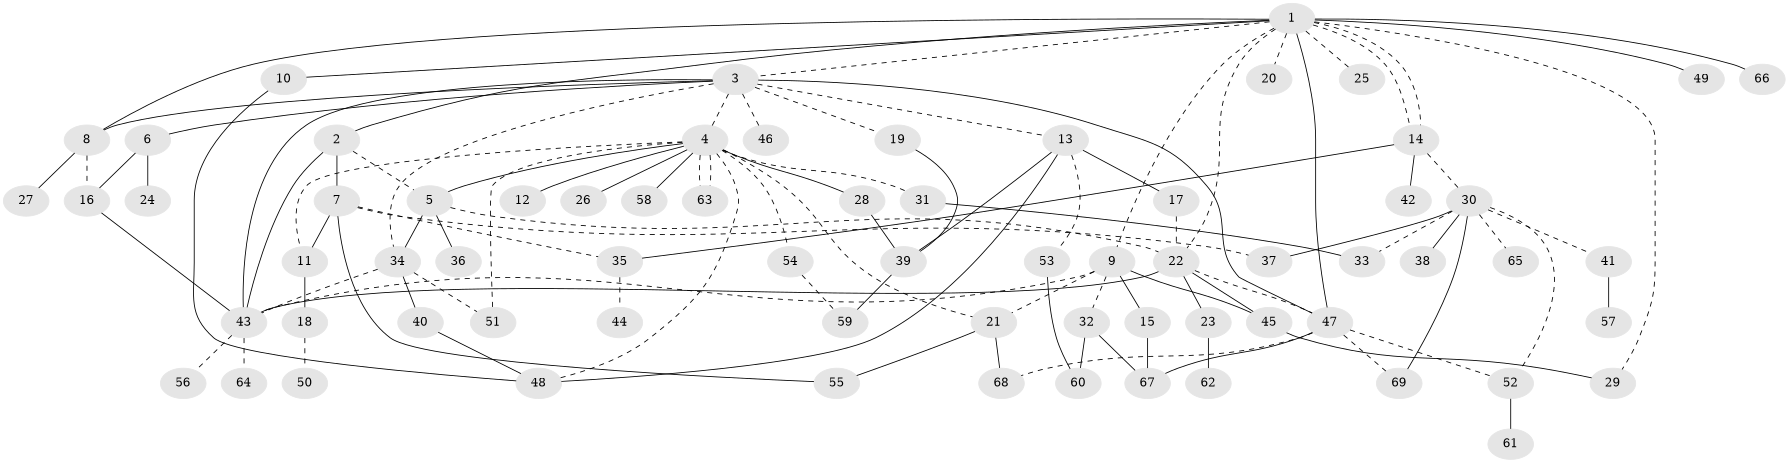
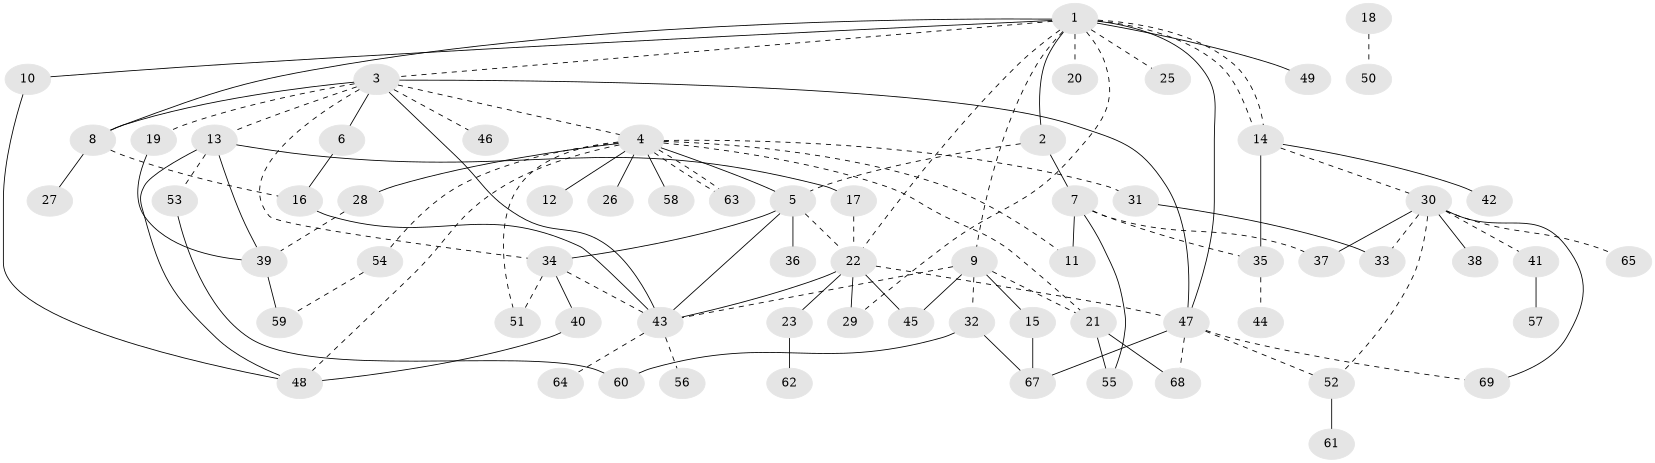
(1762, 79) -> none
(148, 201) -> none
(274, 224) -> (727, 262)
(885, 234) -> (311, 232)
(305, 289) -> none
(1461, 360) -> (852, 292)
